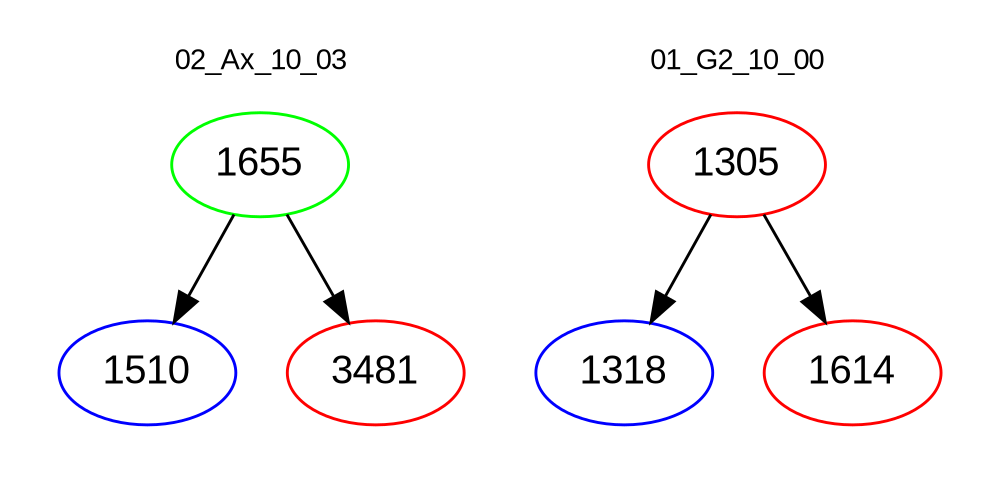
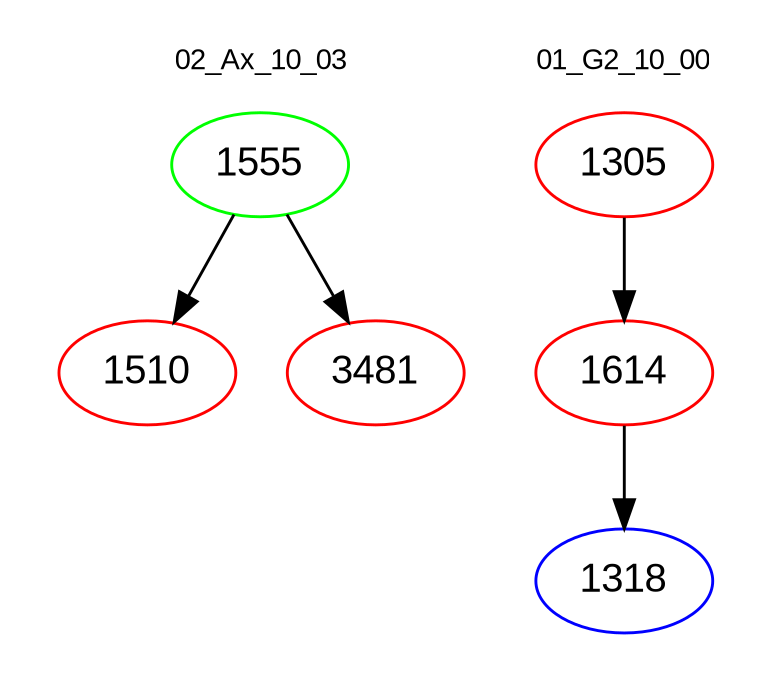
(260, 165) -> (260, 165)
(688, 255) -> (624, 463)
(147, 373) -> (147, 373)
